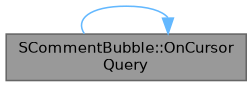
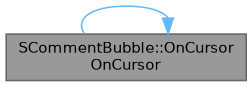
(126, 57) -> (126, 57)
